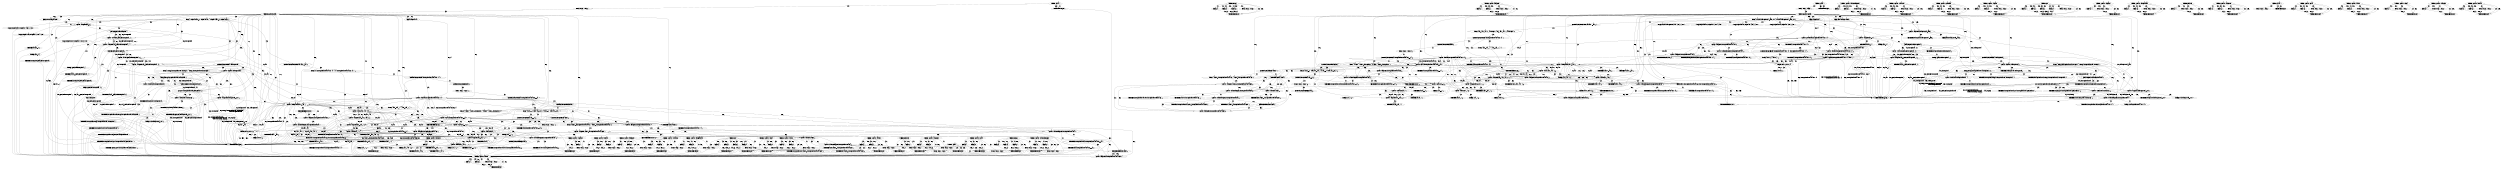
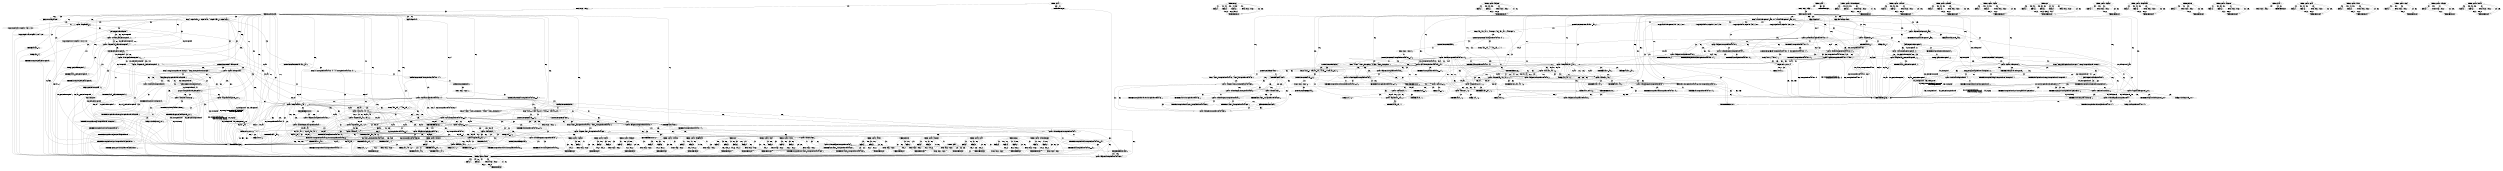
(1810, 41) -> (1810, 41)
(1699, 47) -> (1739, 39)
